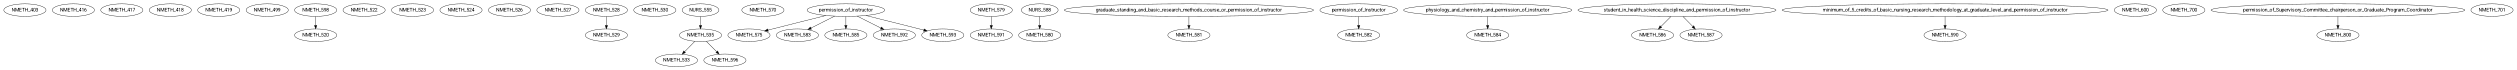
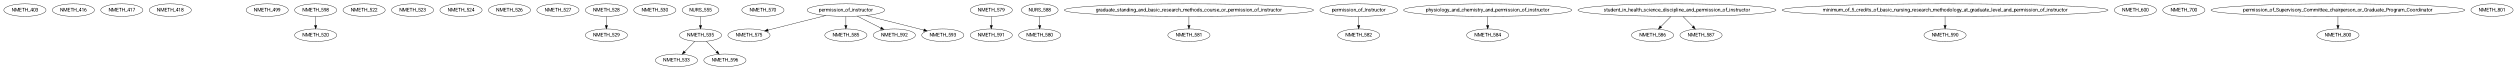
(219, 10) -> none
(2492, 10) -> (2492, 10)
(797, 35) -> none
